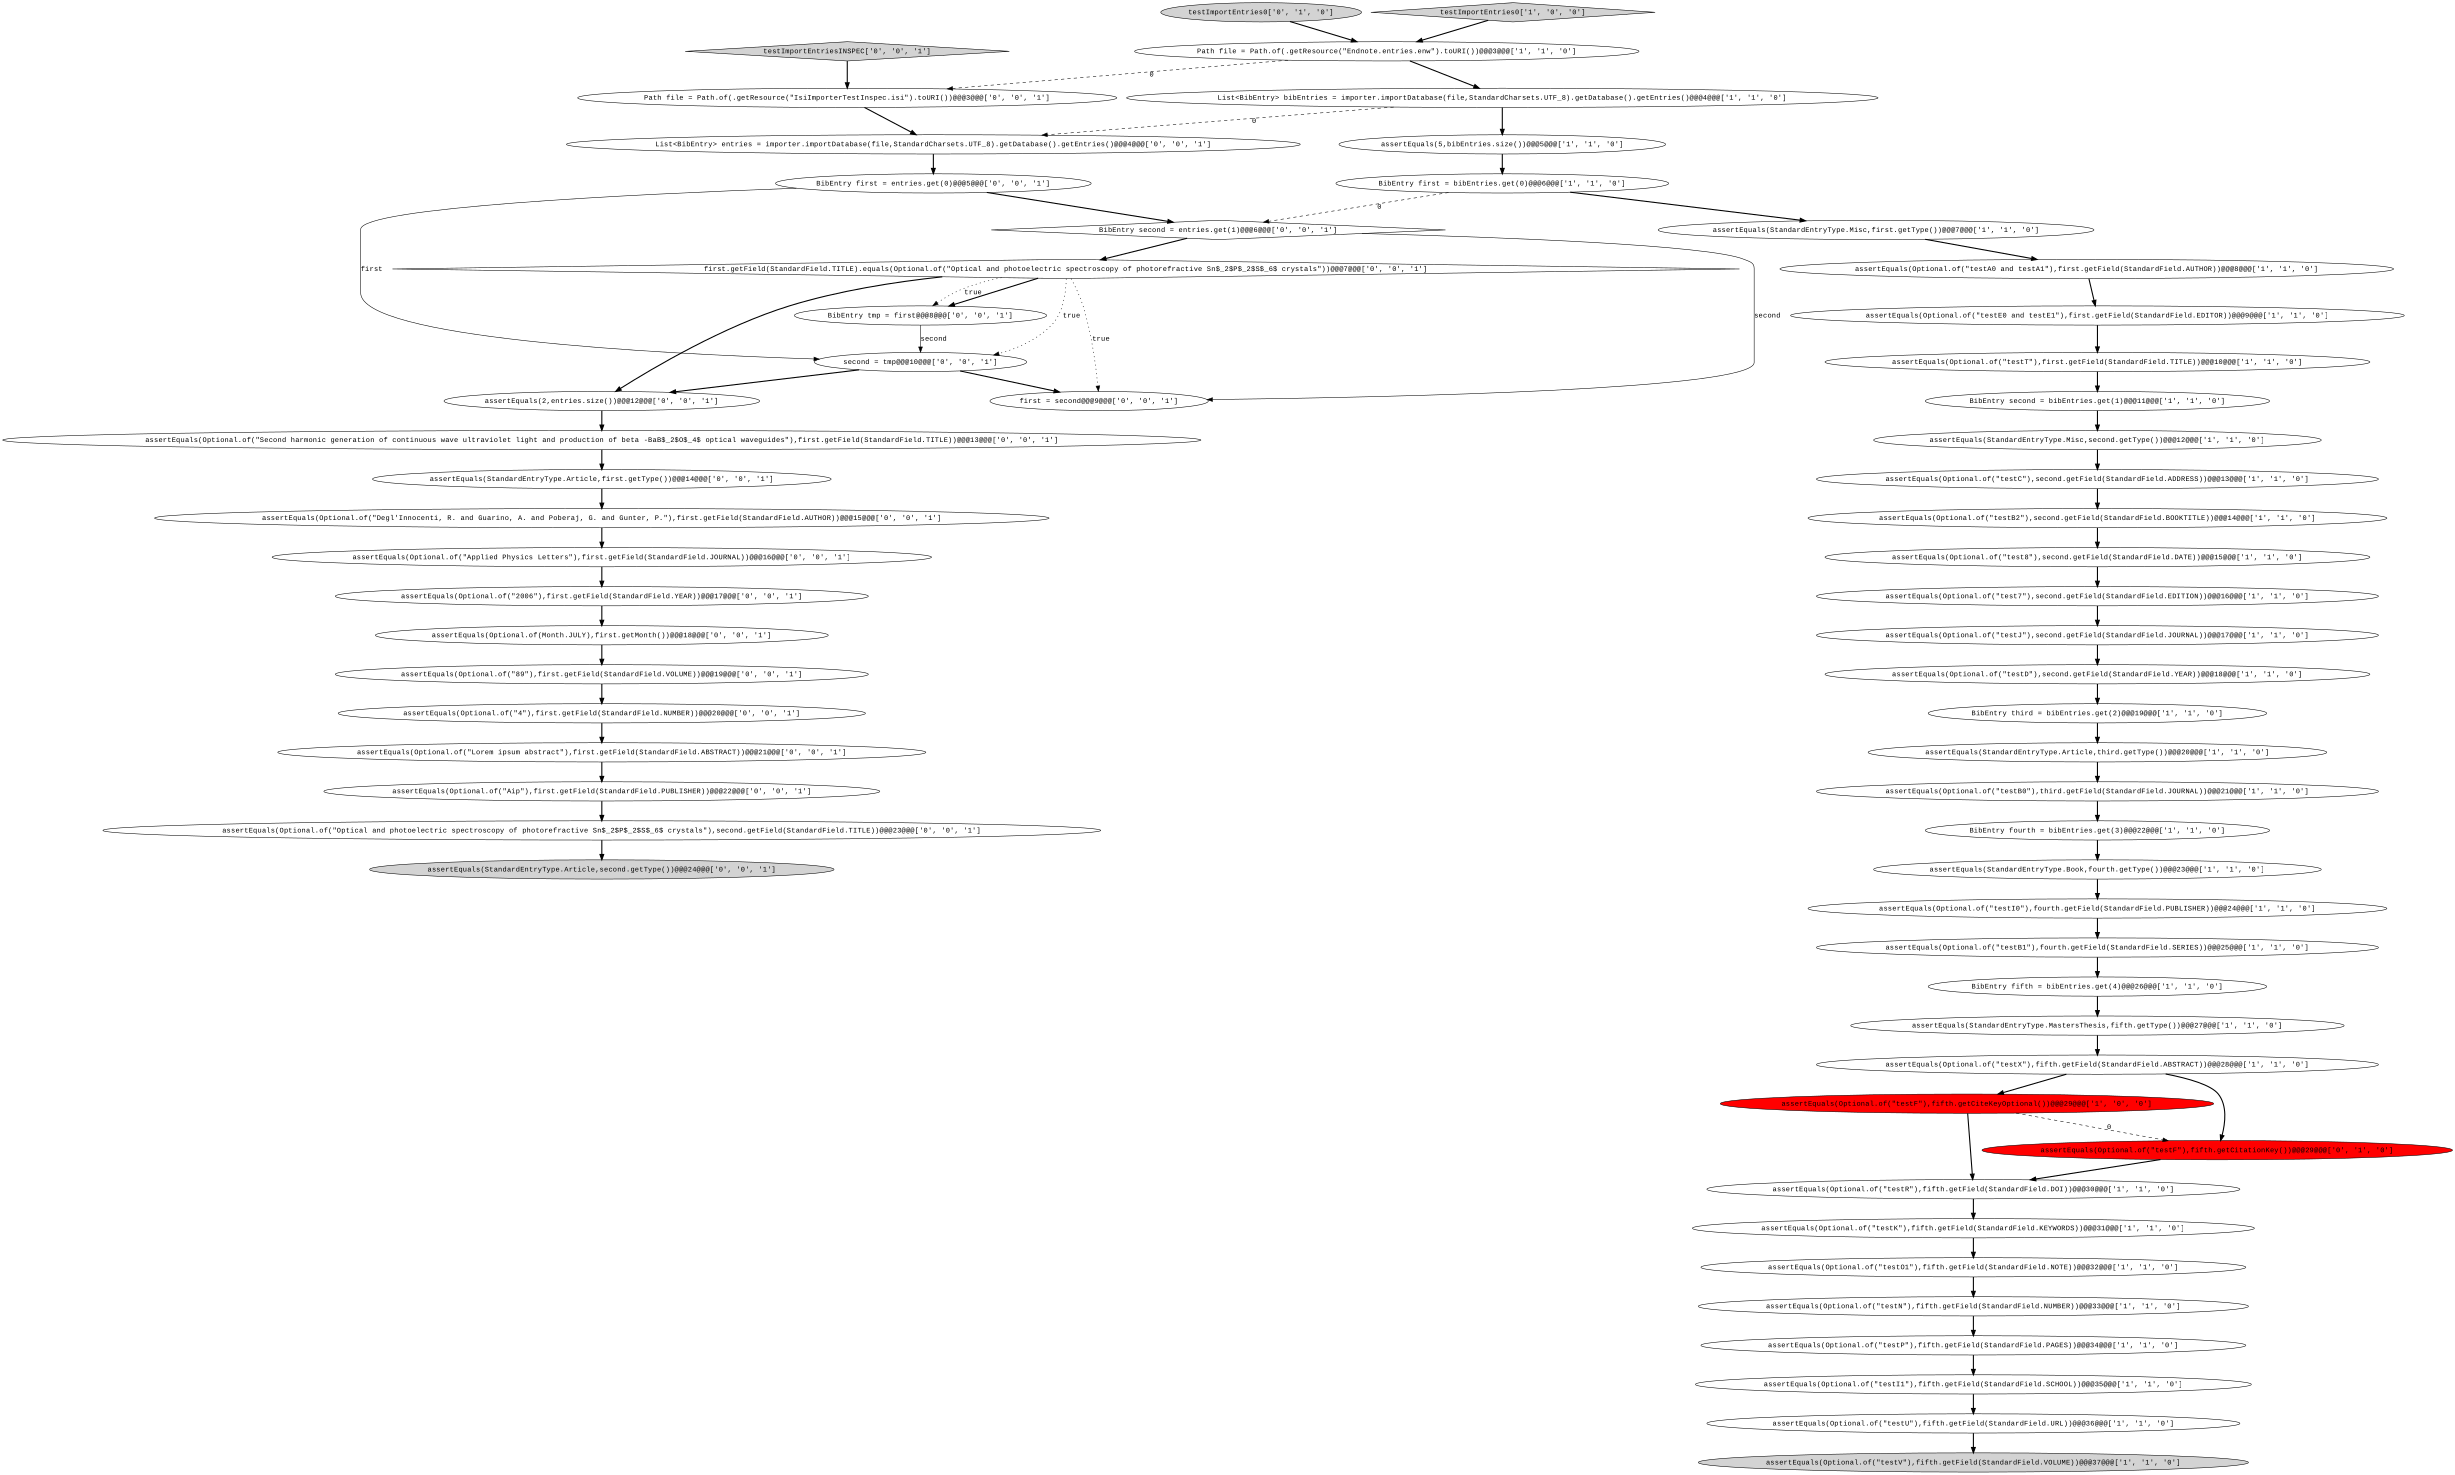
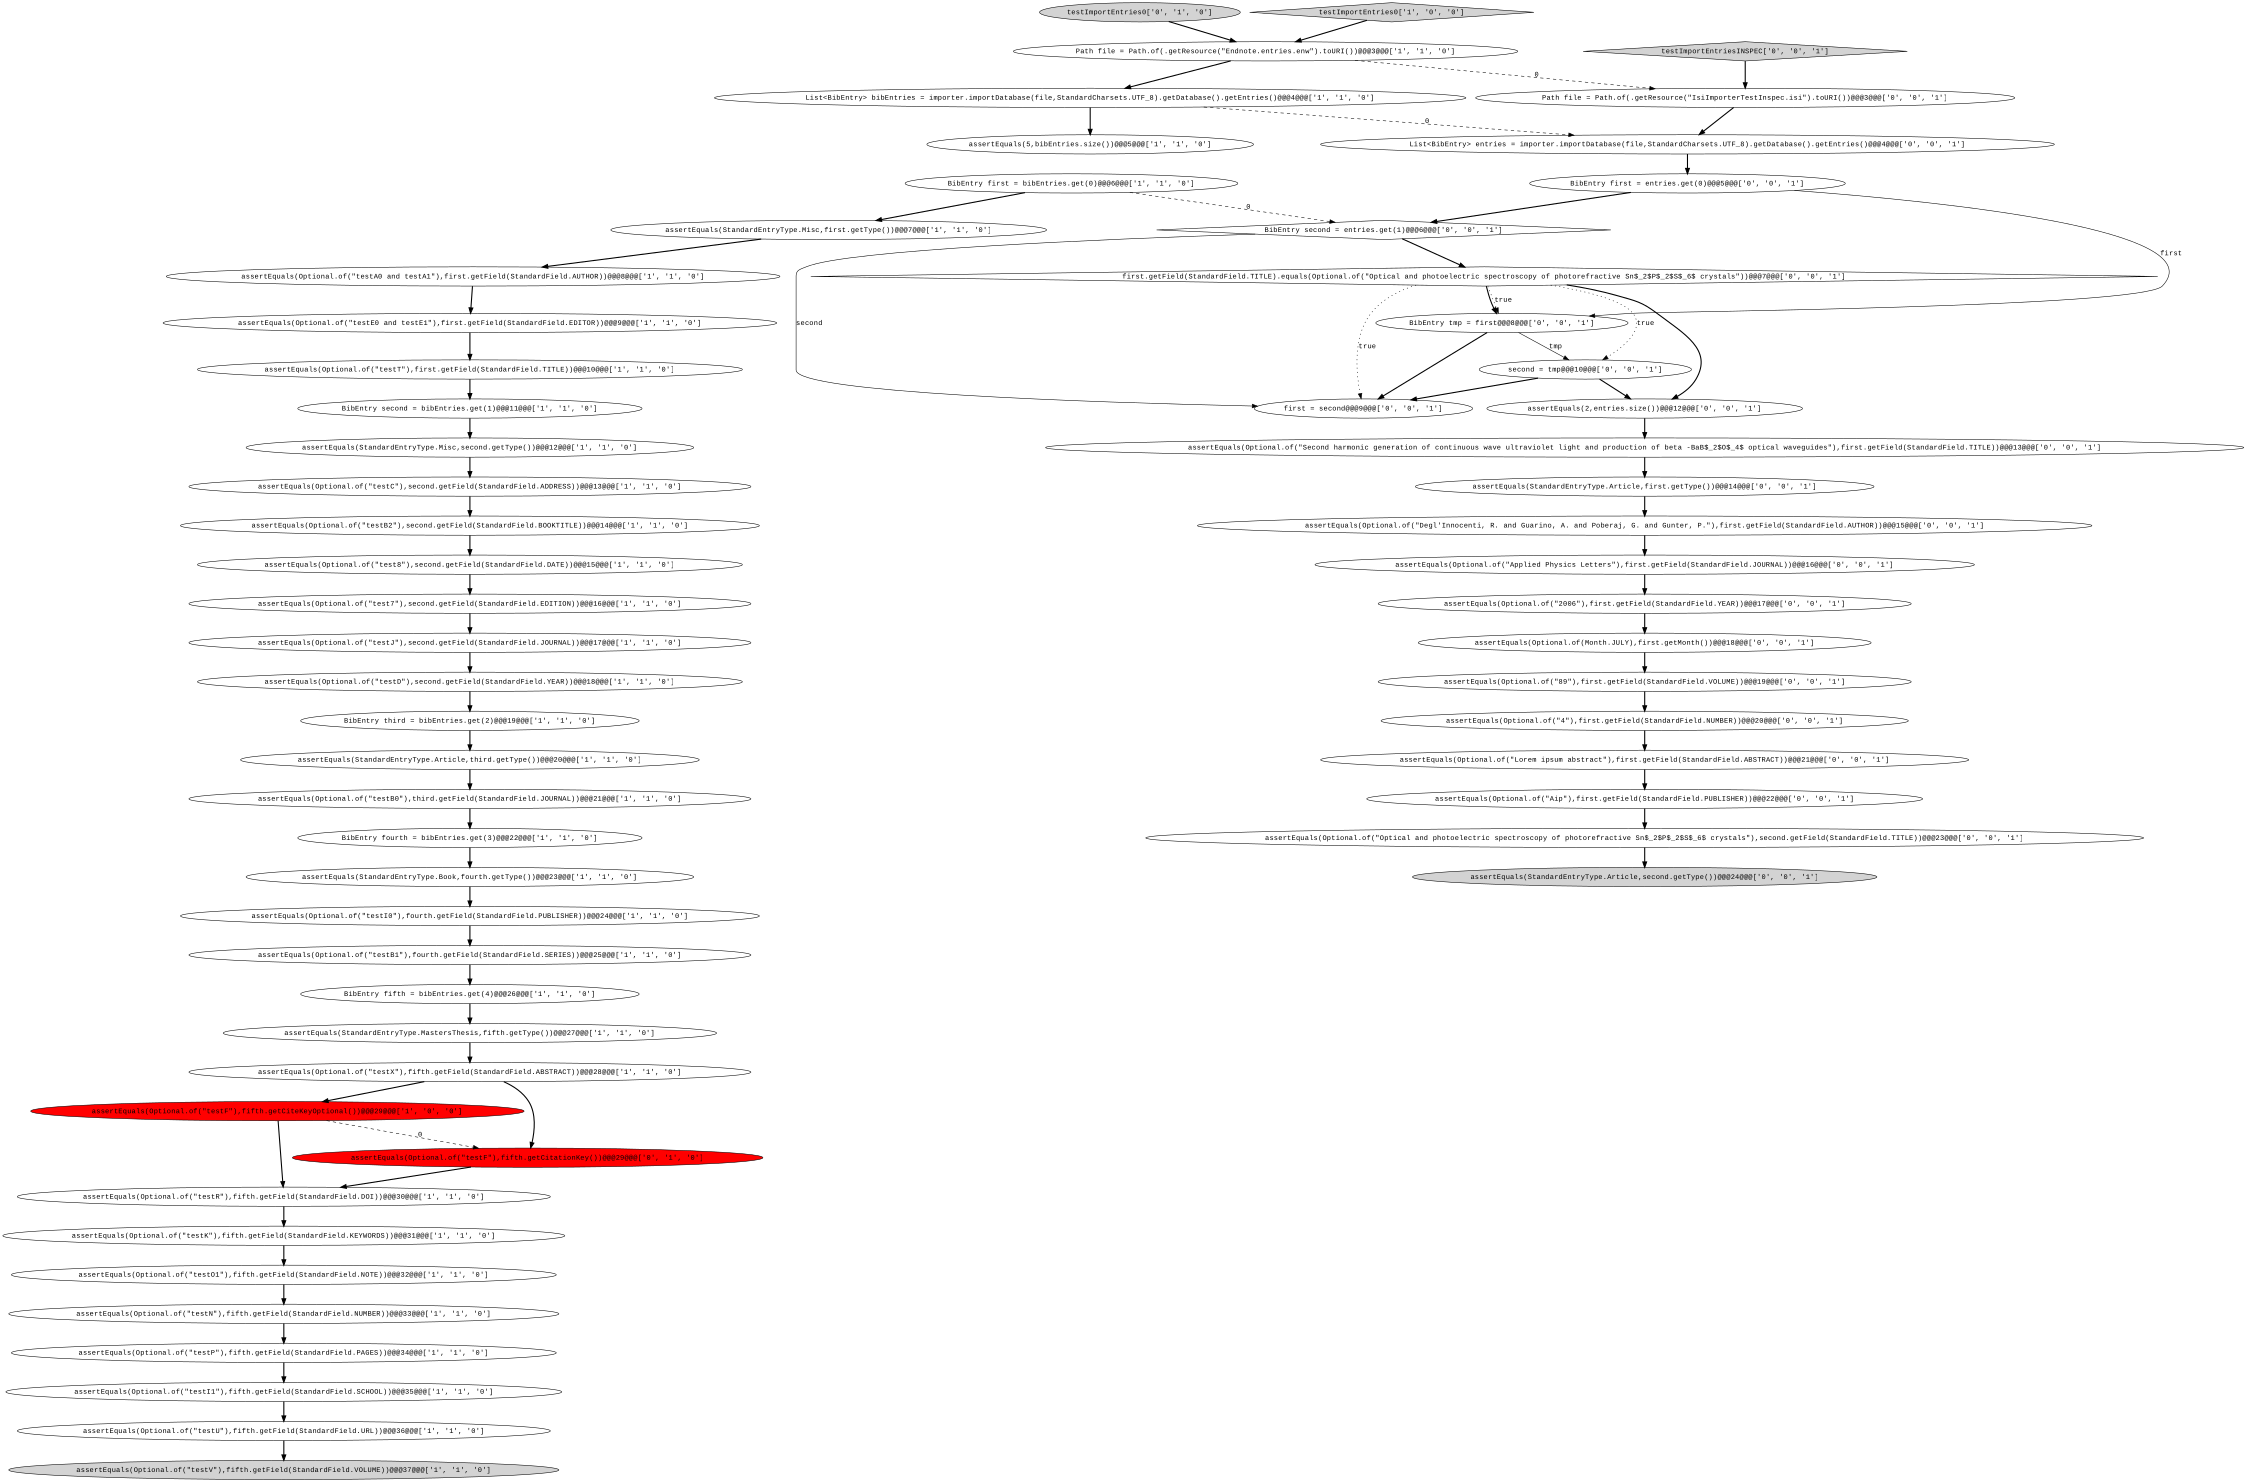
(1502, 161) -> none
(361, 274) -> (2083, 298)
(934, 339) -> (1556, 346)
none -> (1435, 364)
